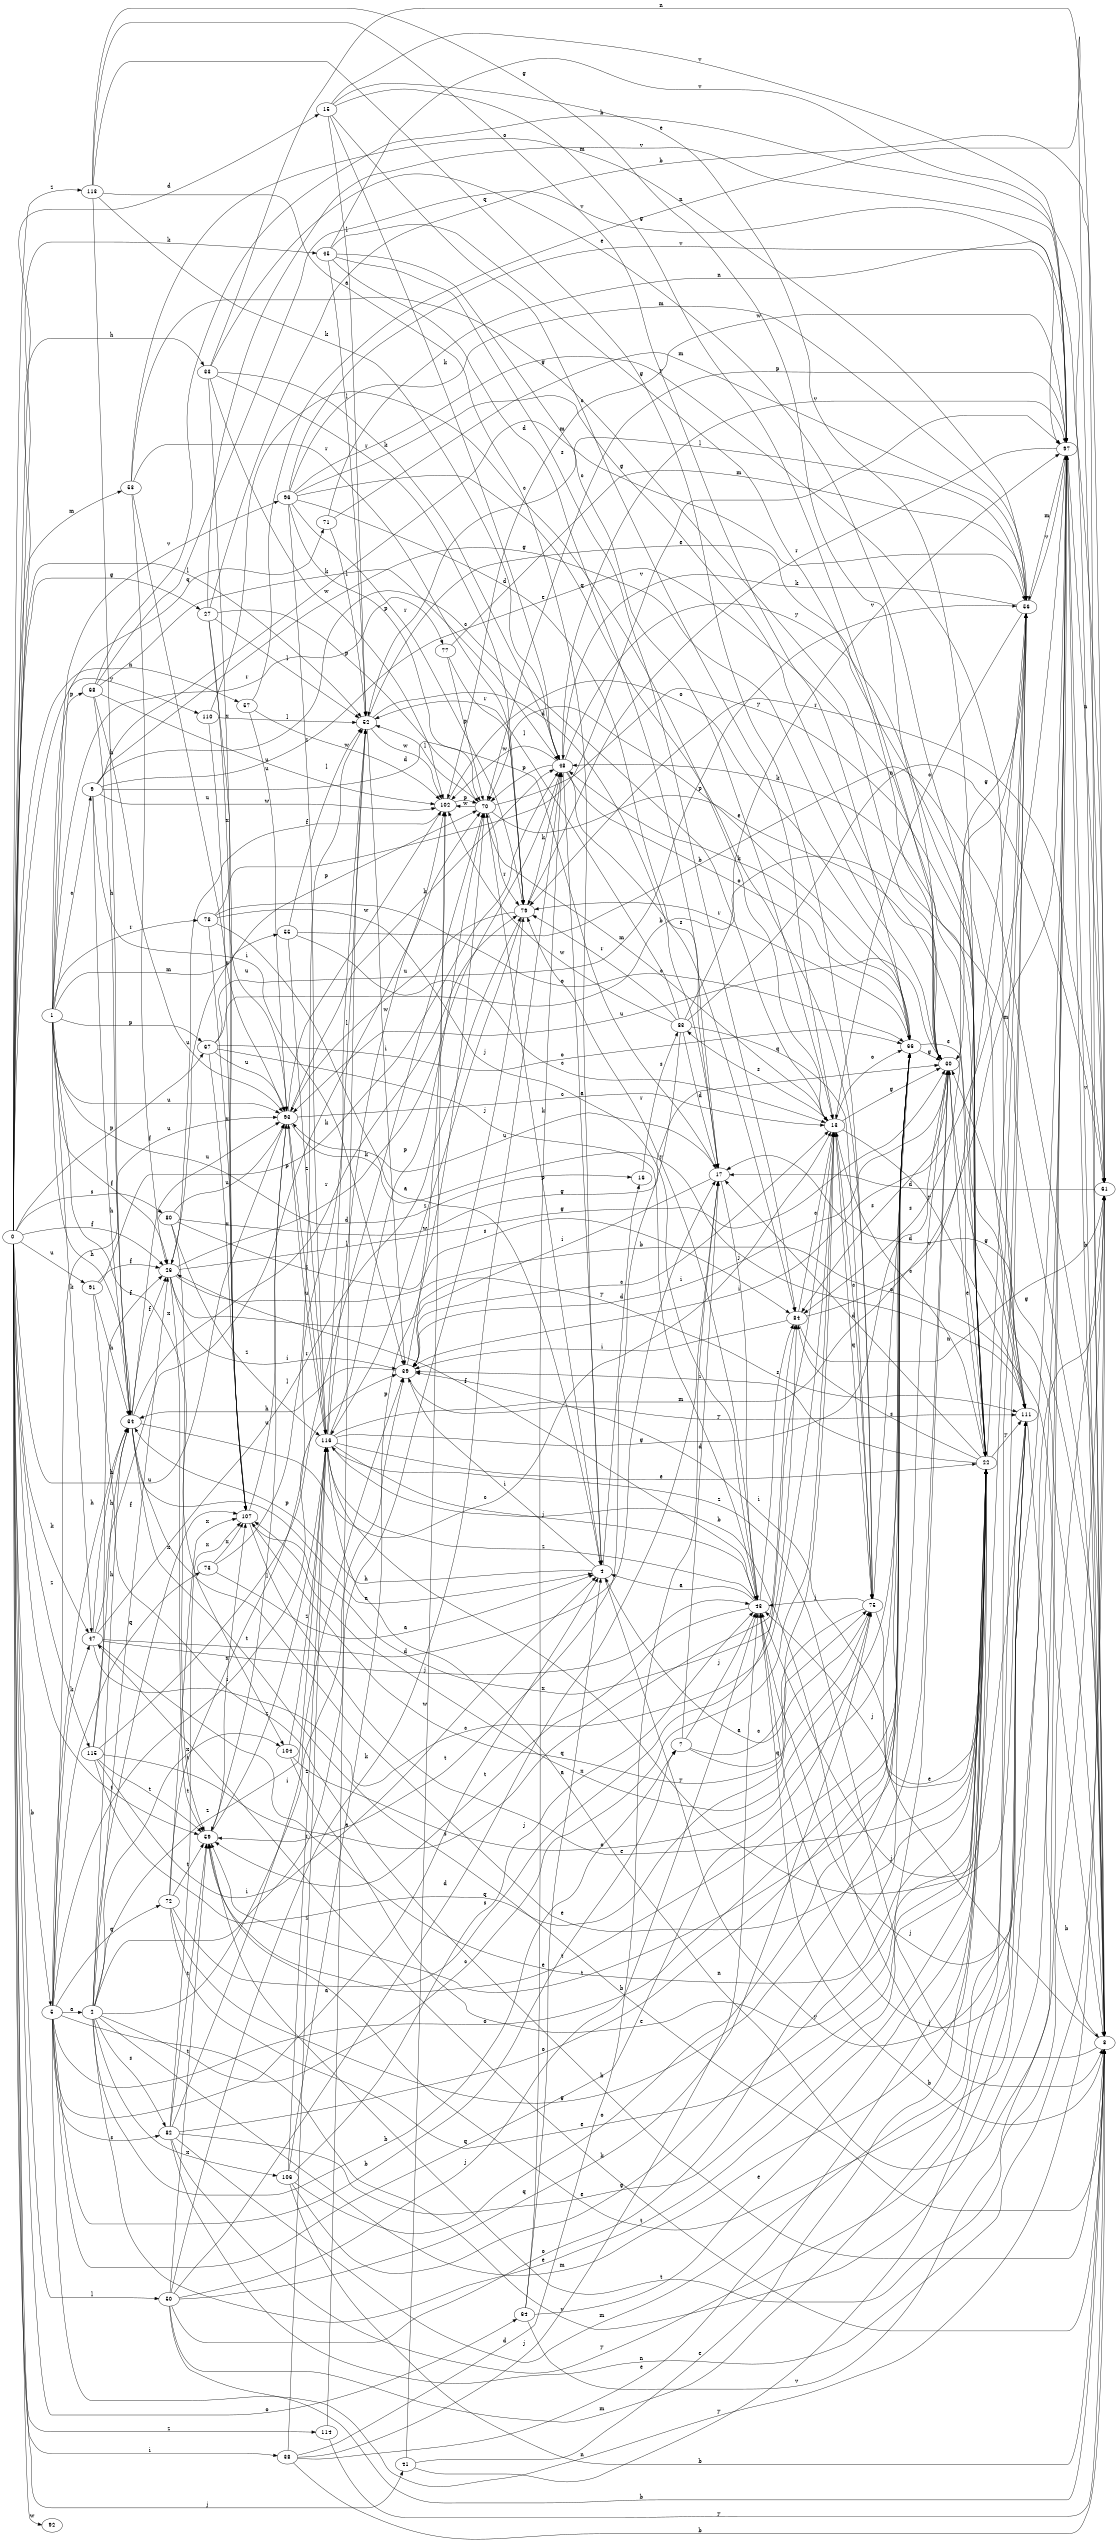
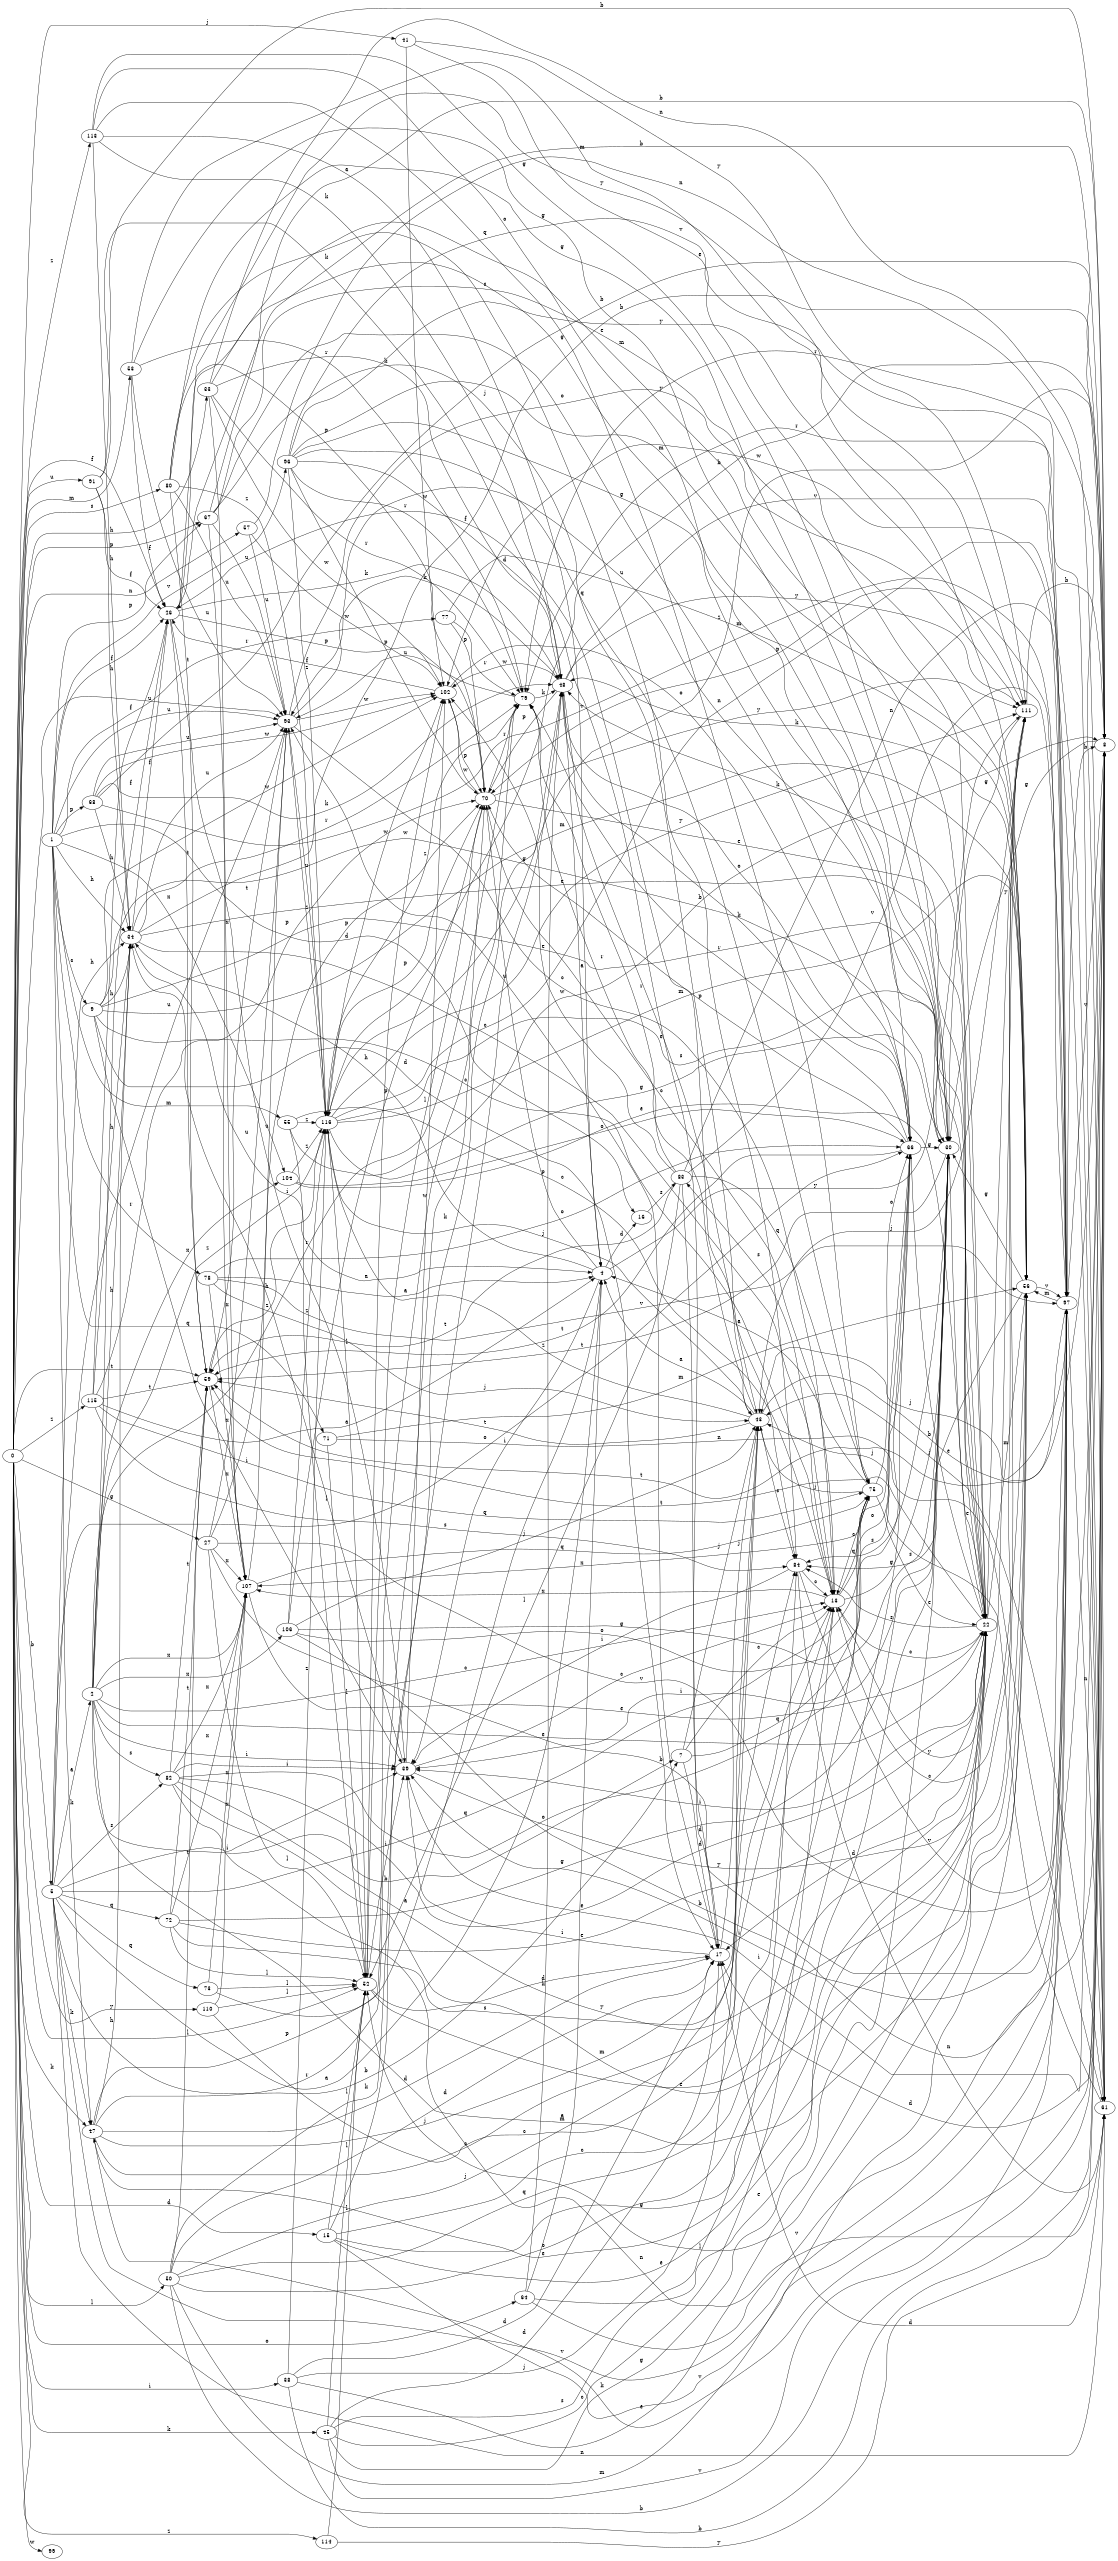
none -> (368, 489)
(267, 760) -> (267, 734)
(52, 2525) -> (52, 2552)
